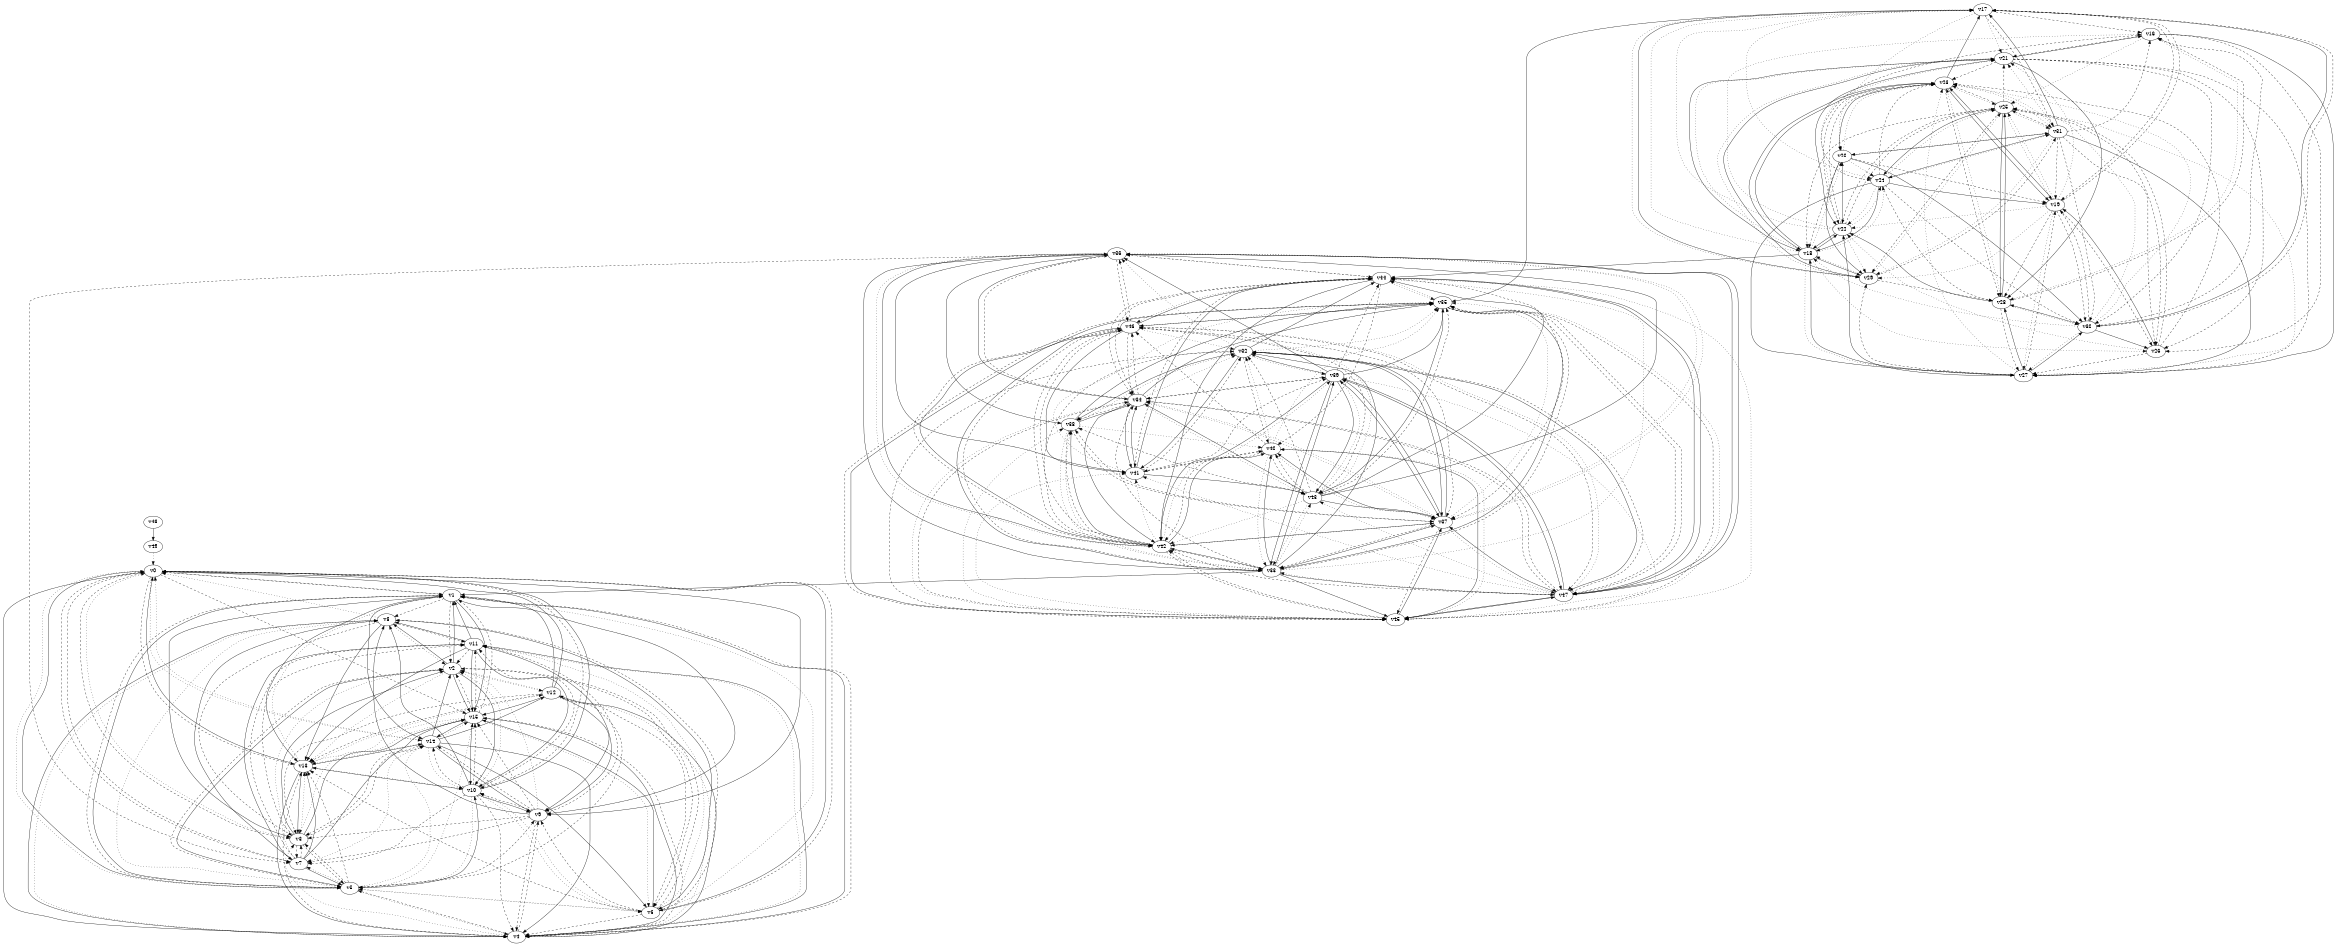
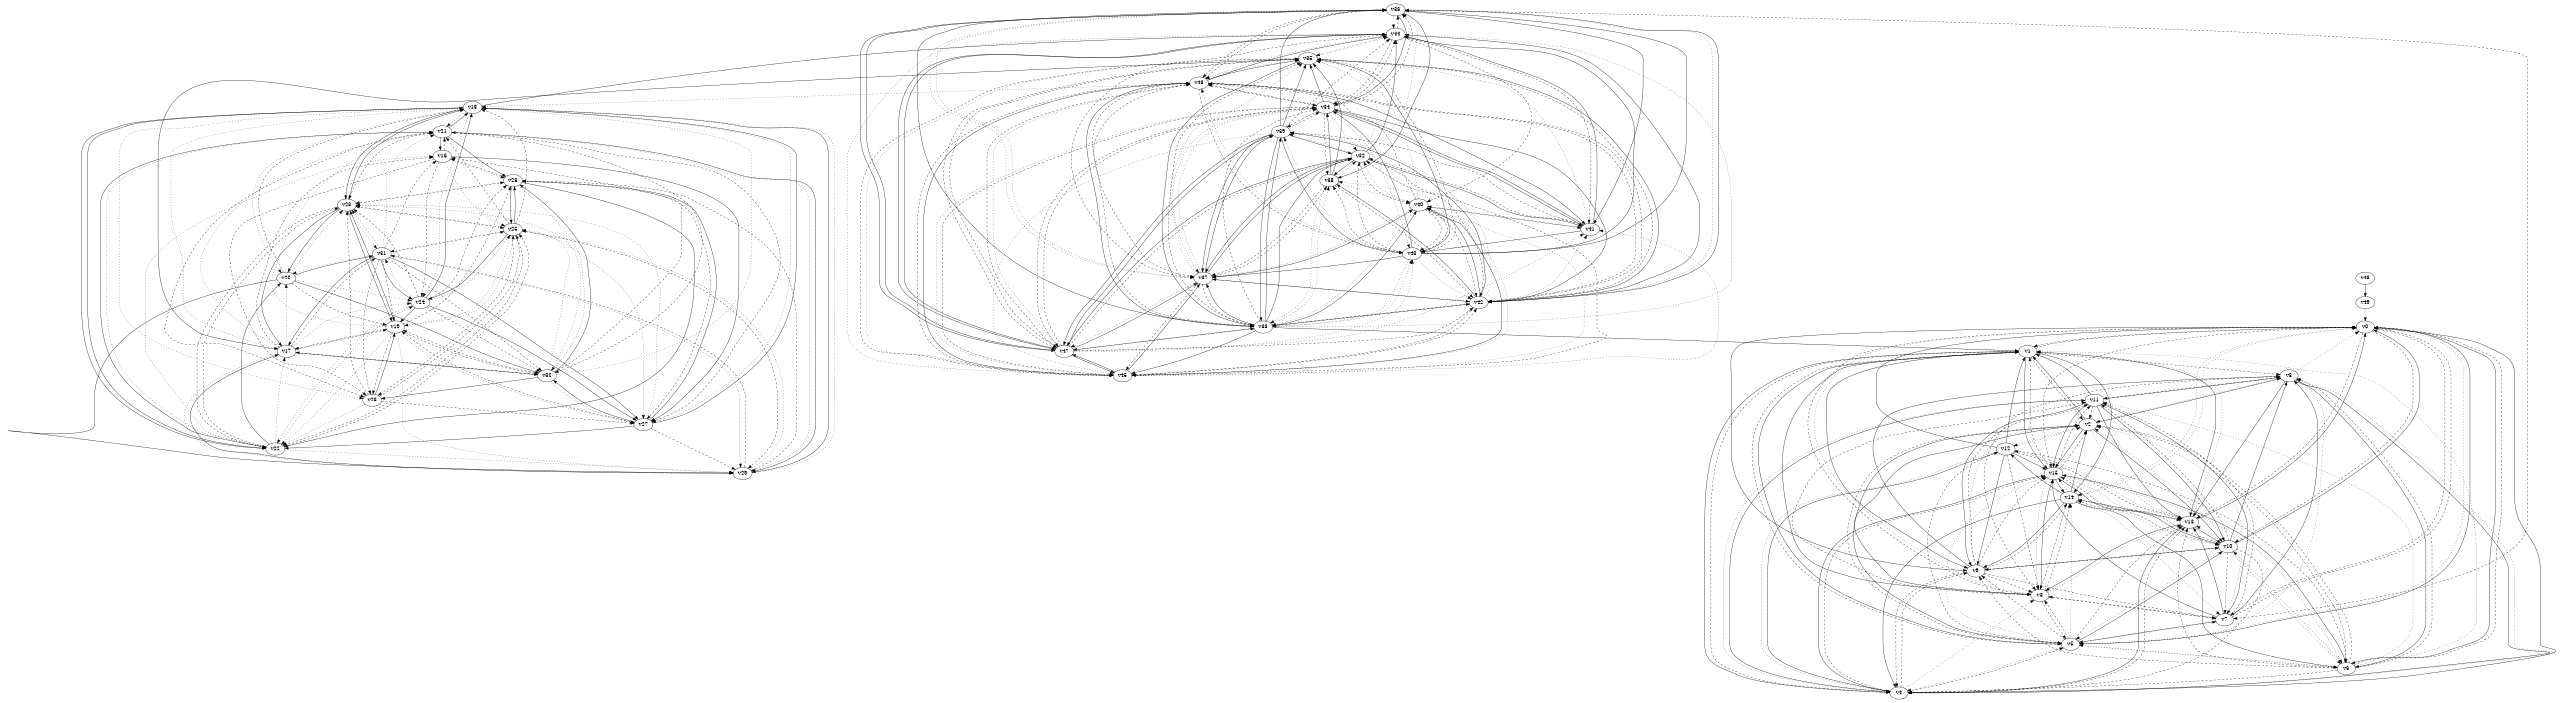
(1189, 340) -> (838, 95)
